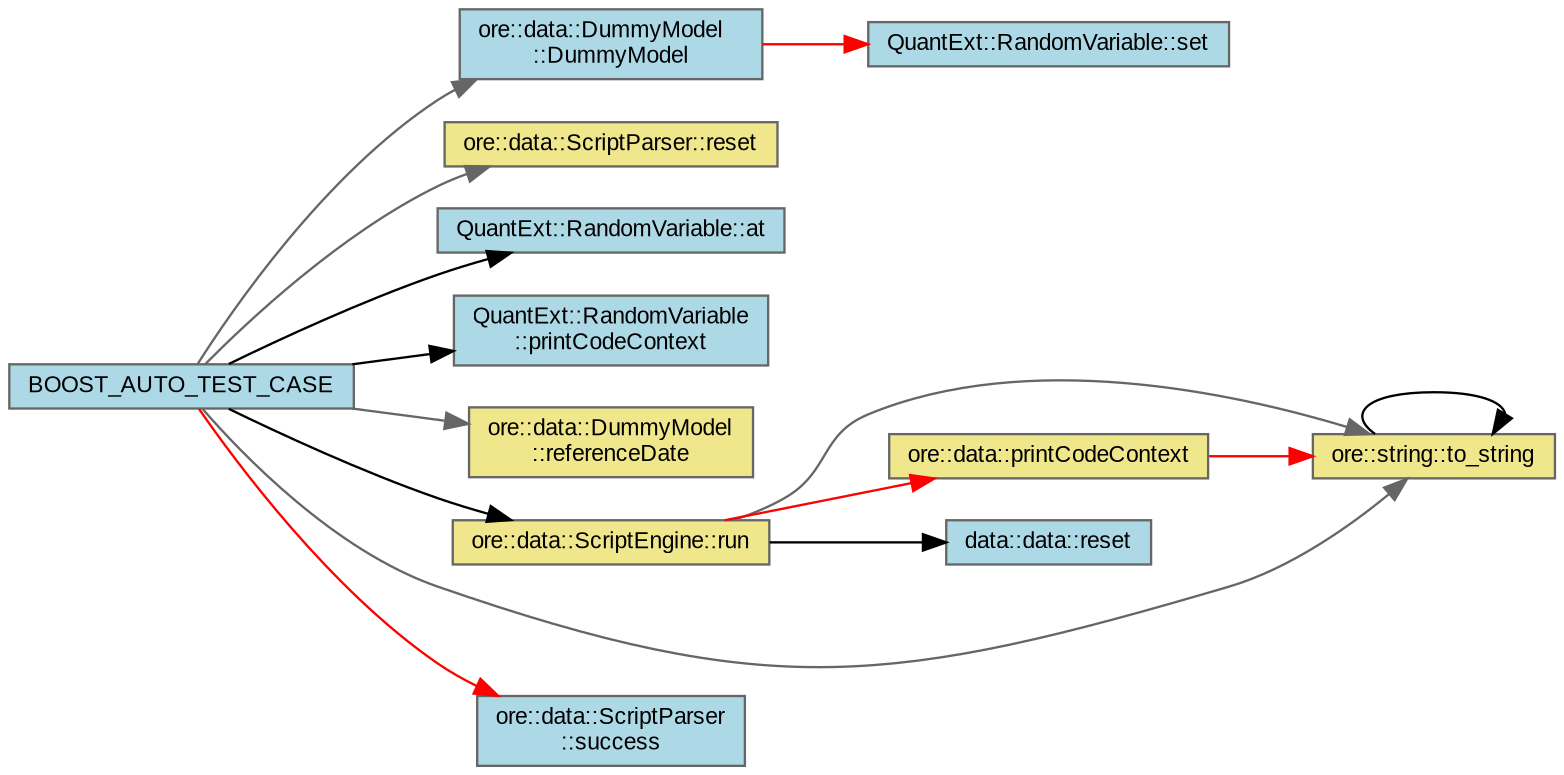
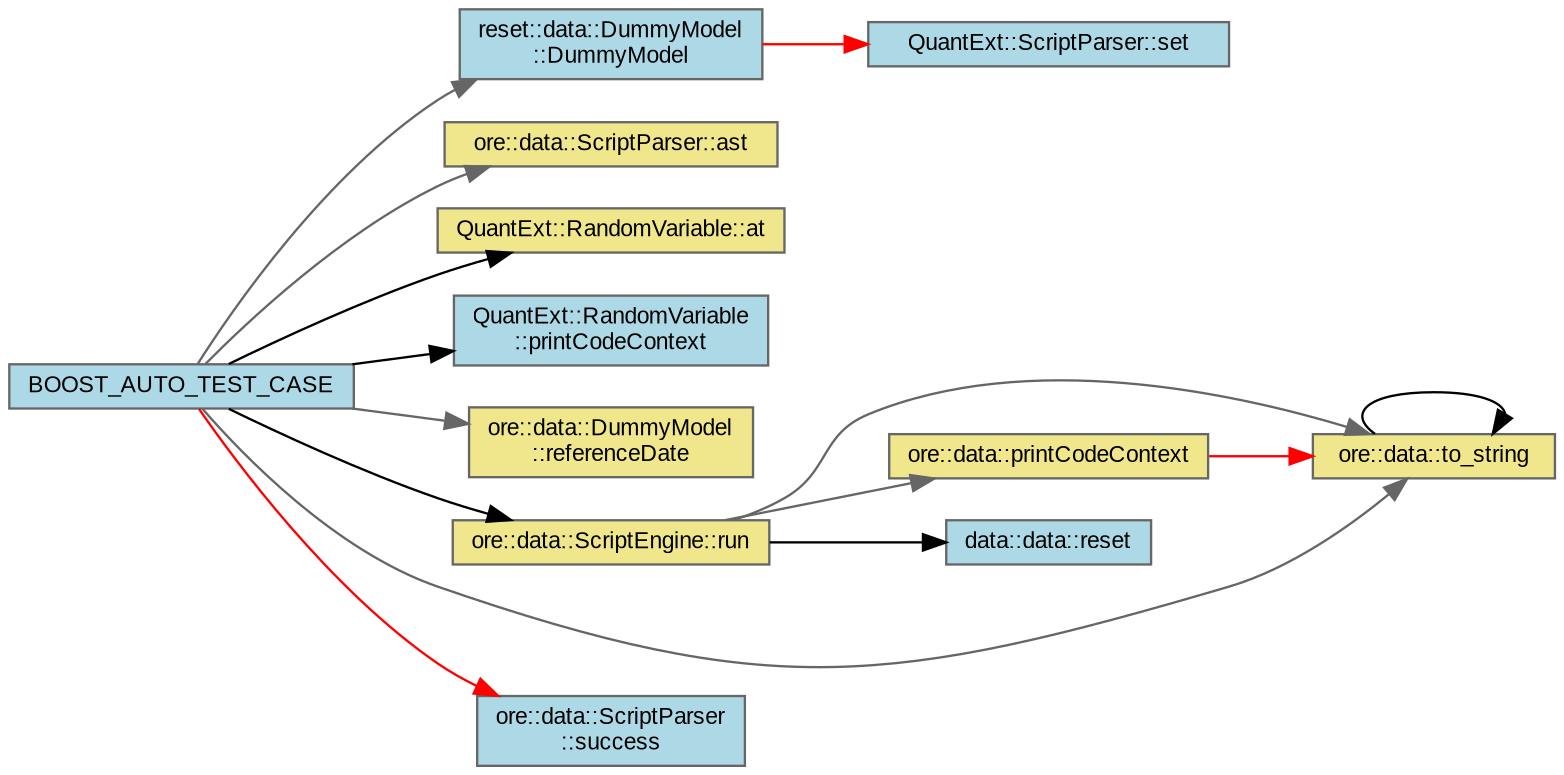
(611, 44) -> (611, 44)
(1049, 44) -> (1049, 44)
(611, 144) -> (611, 144)
(611, 230) -> (611, 230)
(1434, 456) -> (1434, 456)
(818, 502) -> (818, 502)
